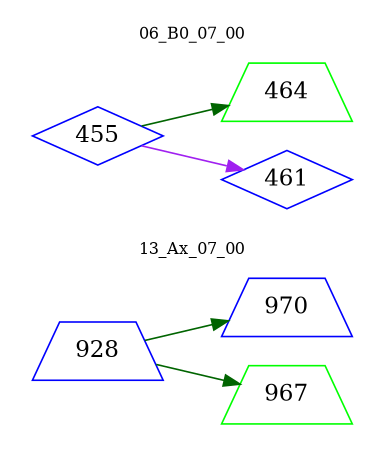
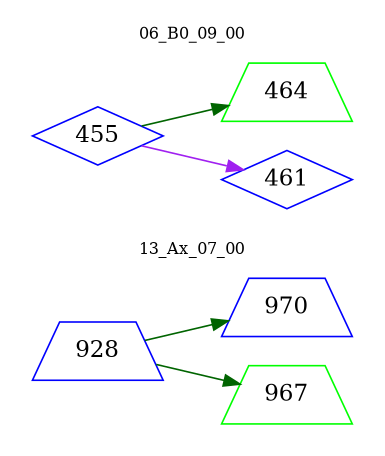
(192, 35) -> (192, 35)
